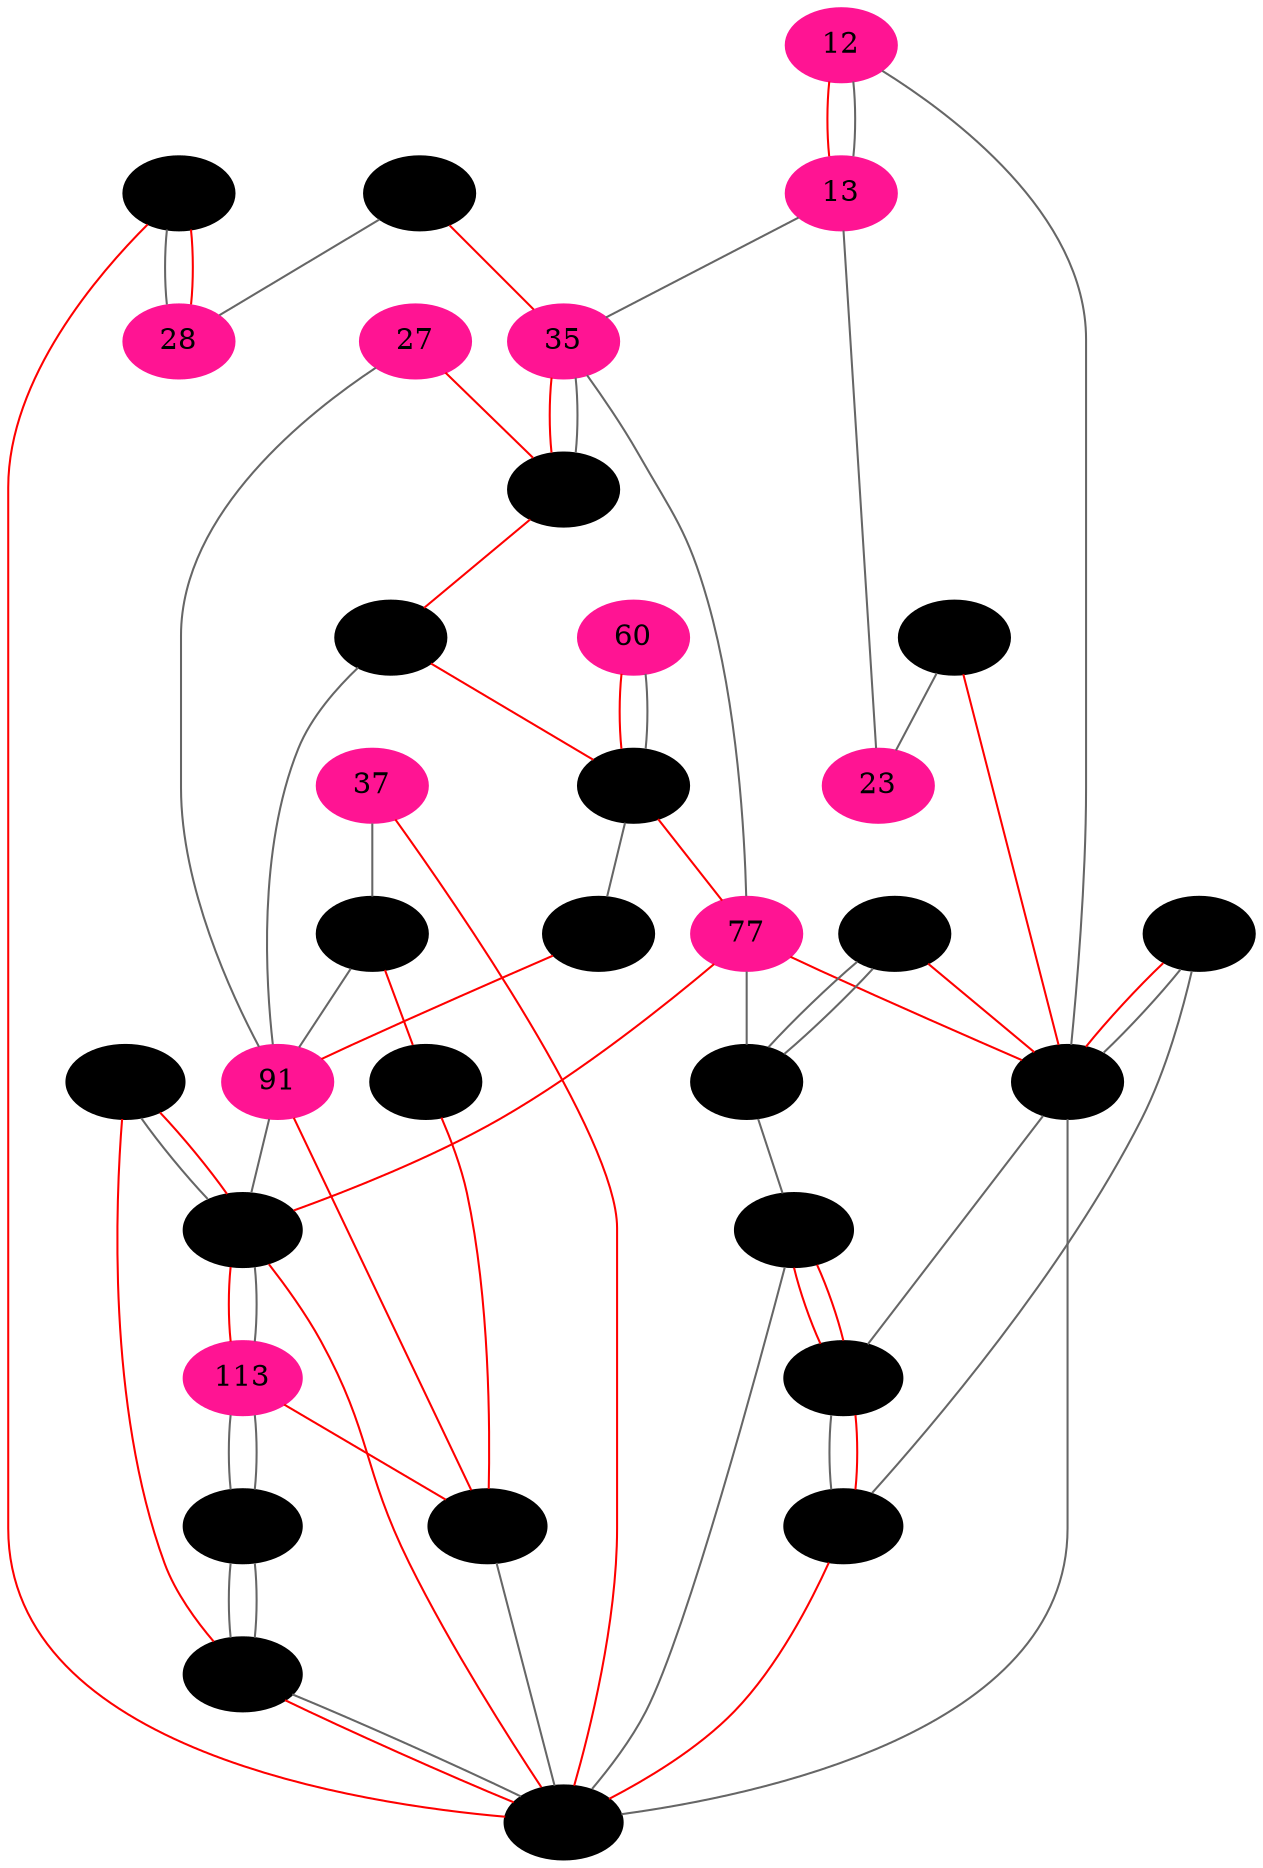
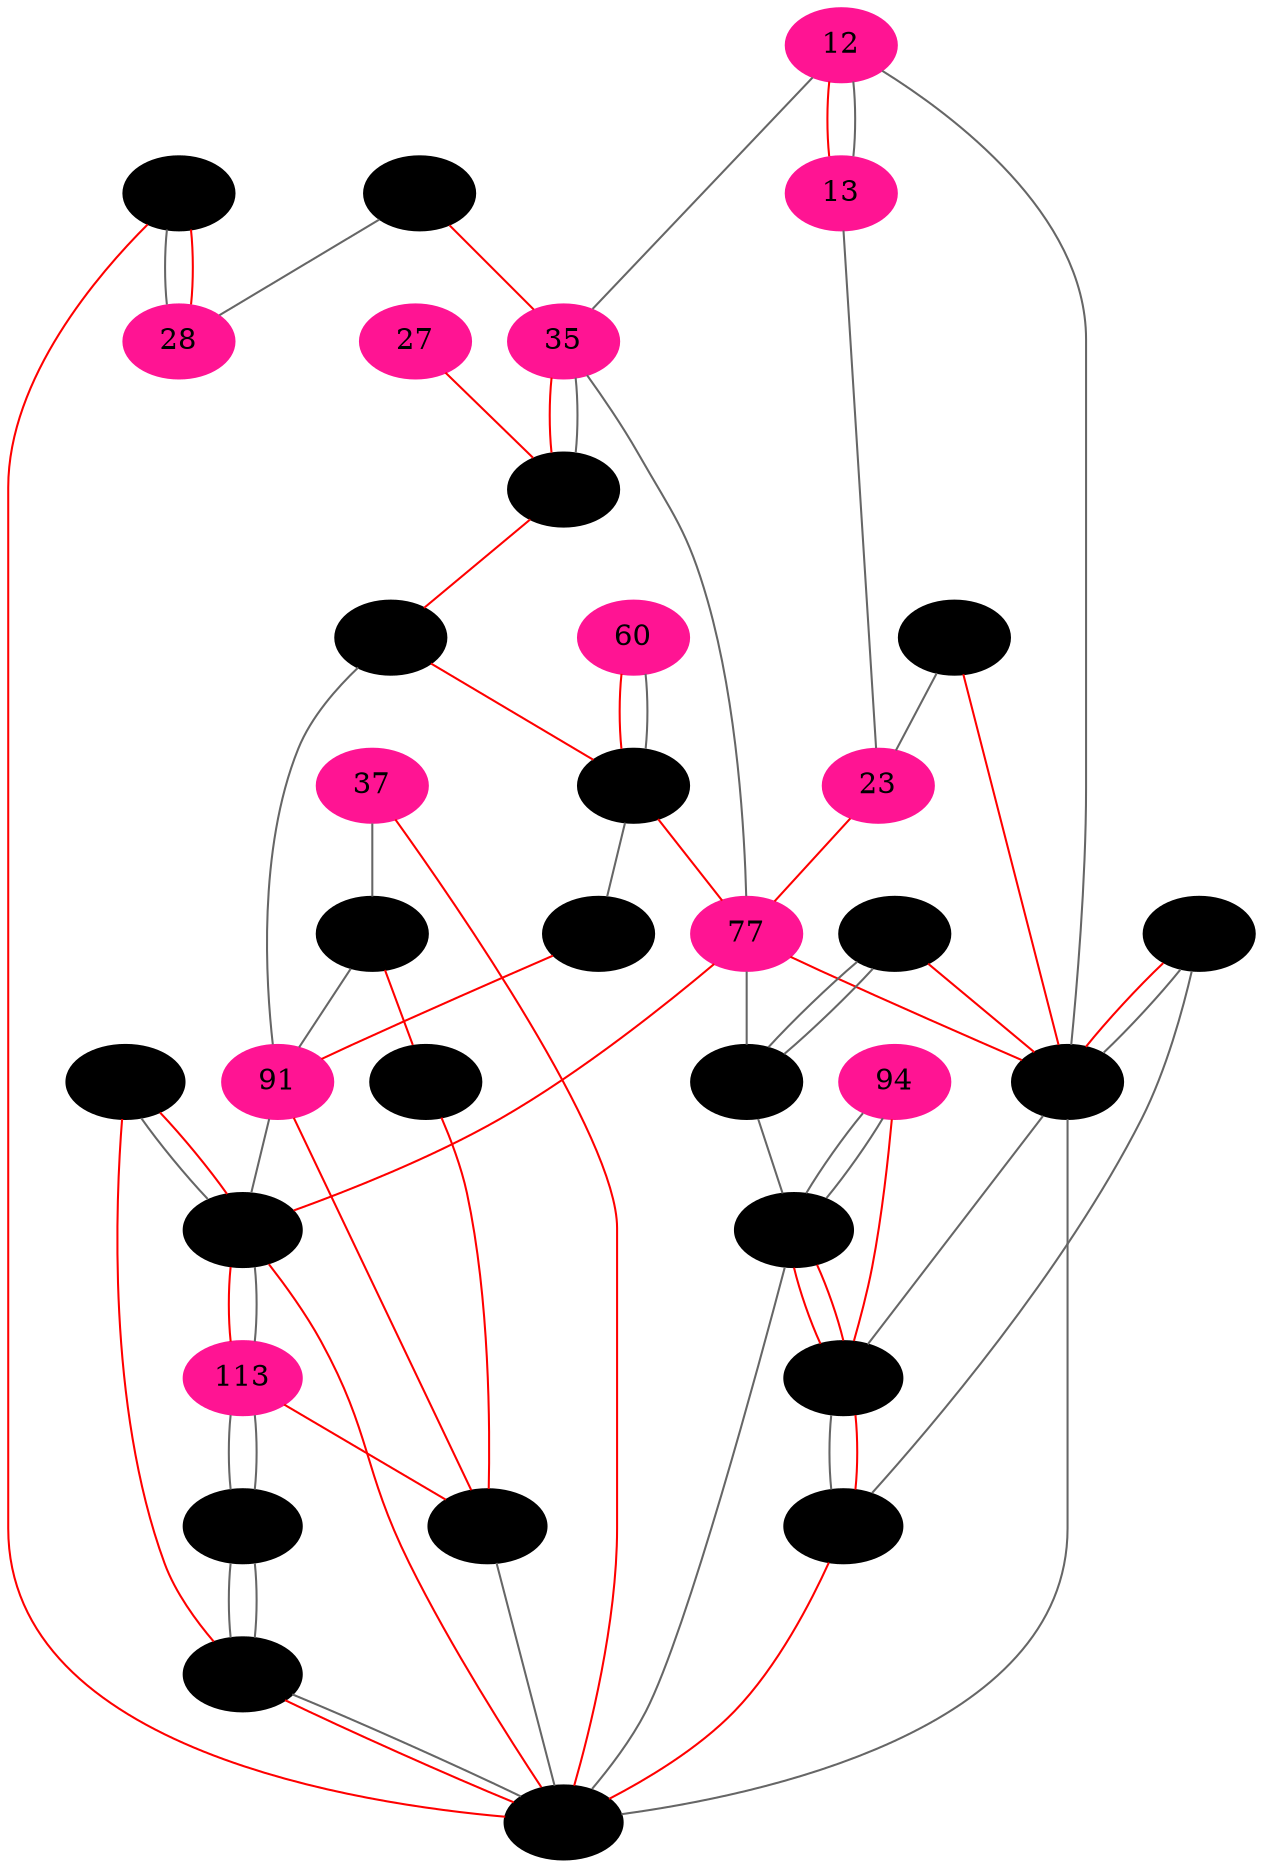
(702, 268) -> (703, 193)
(181, 676) -> none
none -> (812, 860)
none -> (895, 1082)
